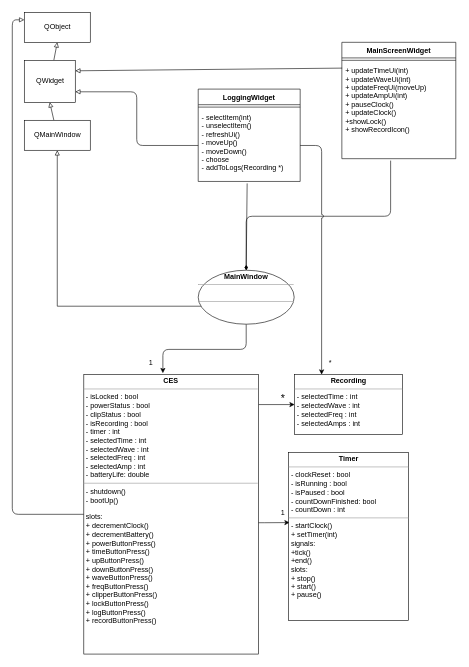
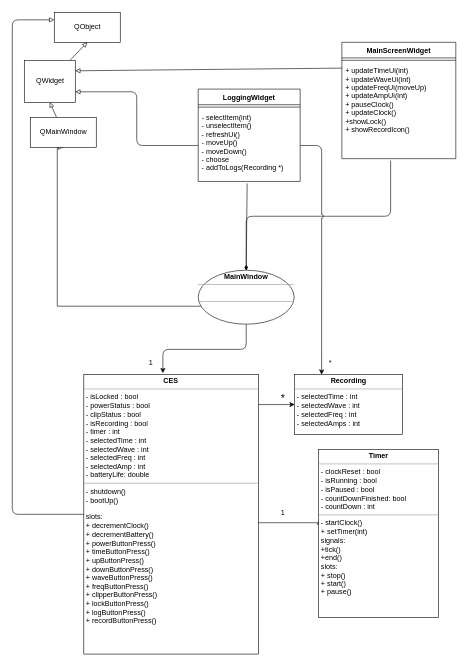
(57, 27) -> (87, 27)
(57, 135) -> (63, 132)
(349, 537) -> (379, 534)
